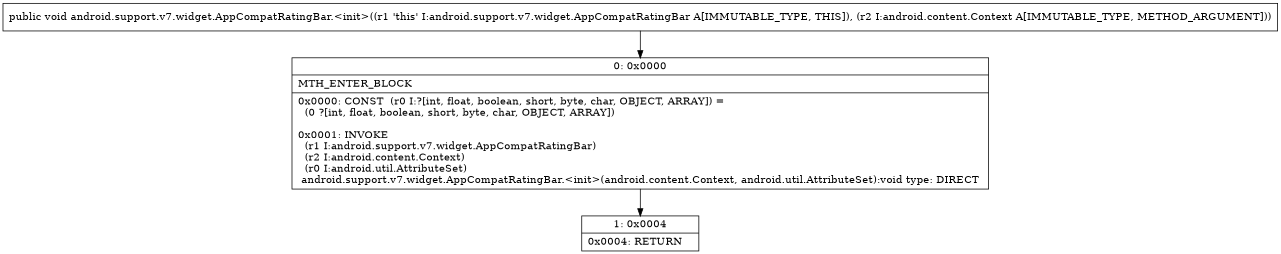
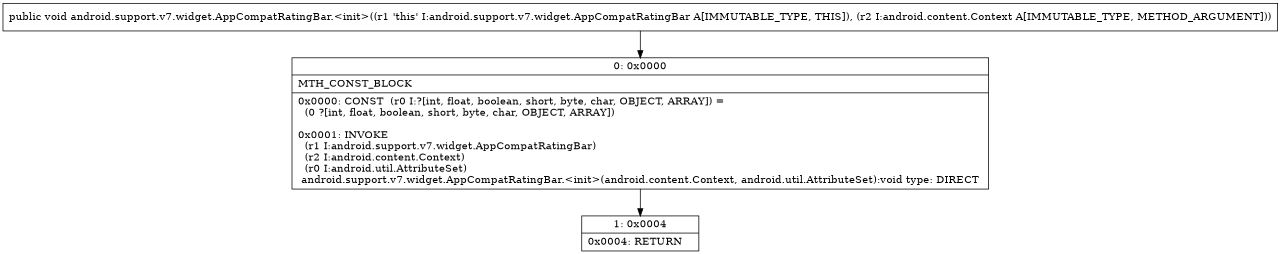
(355, 84) -> (355, 84)
